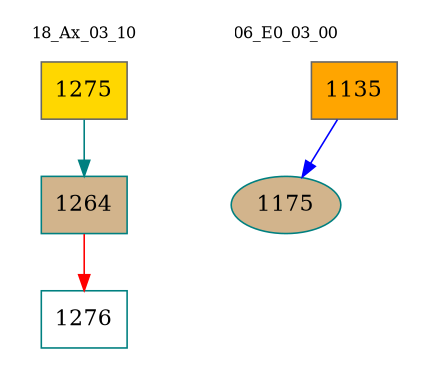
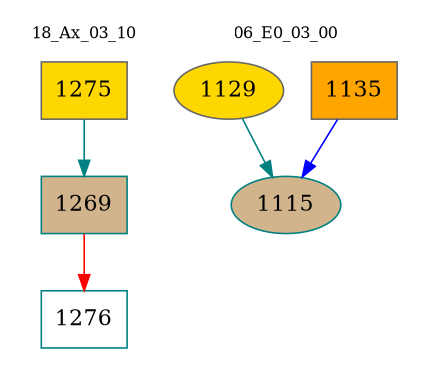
none -> (229, 91)
(84, 205) -> (84, 205)
(286, 205) -> (286, 205)
